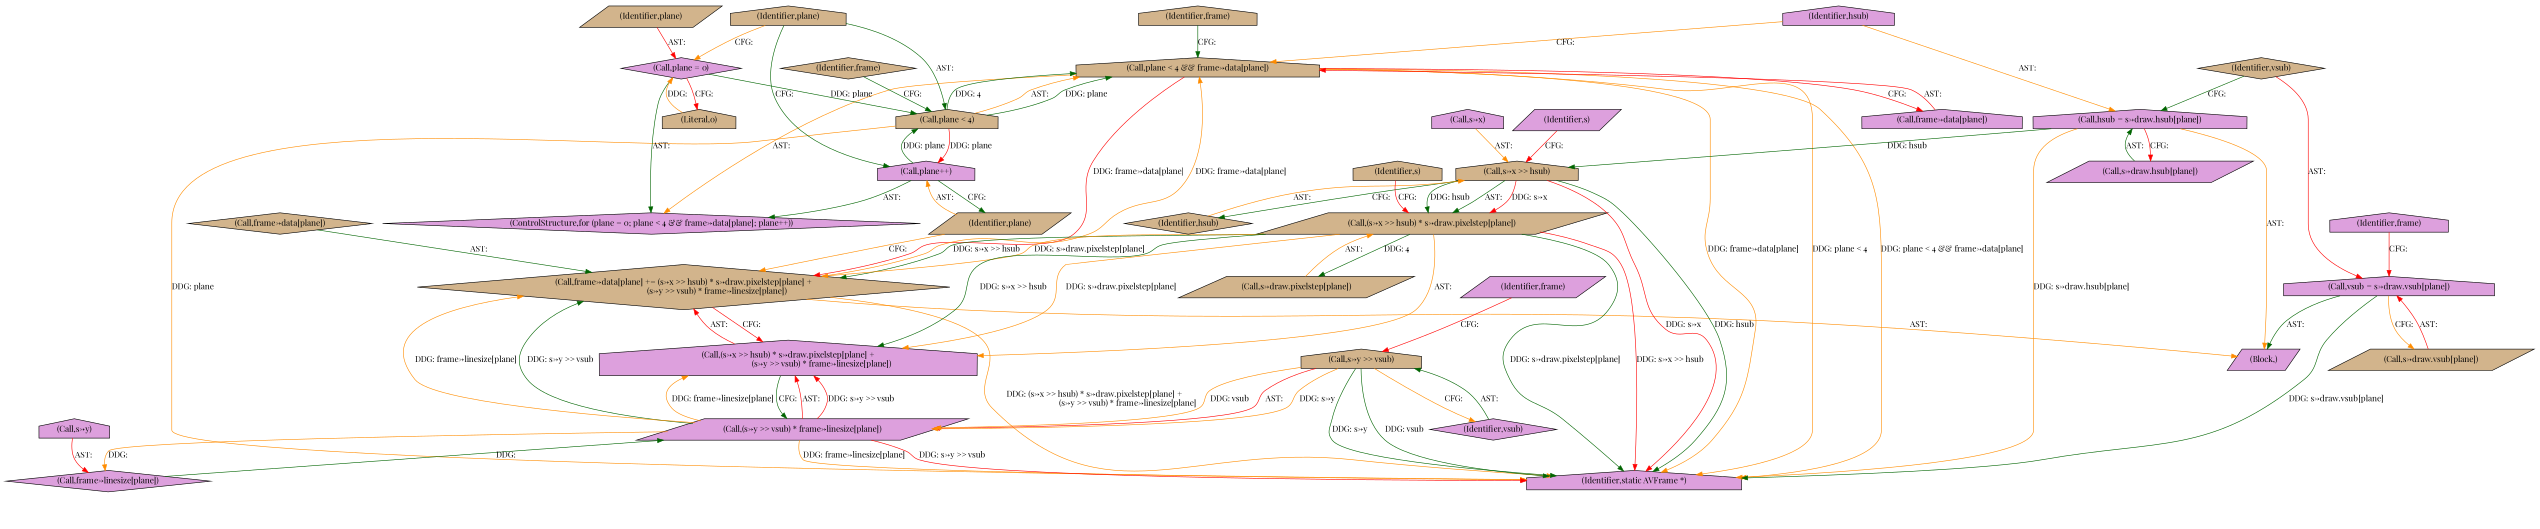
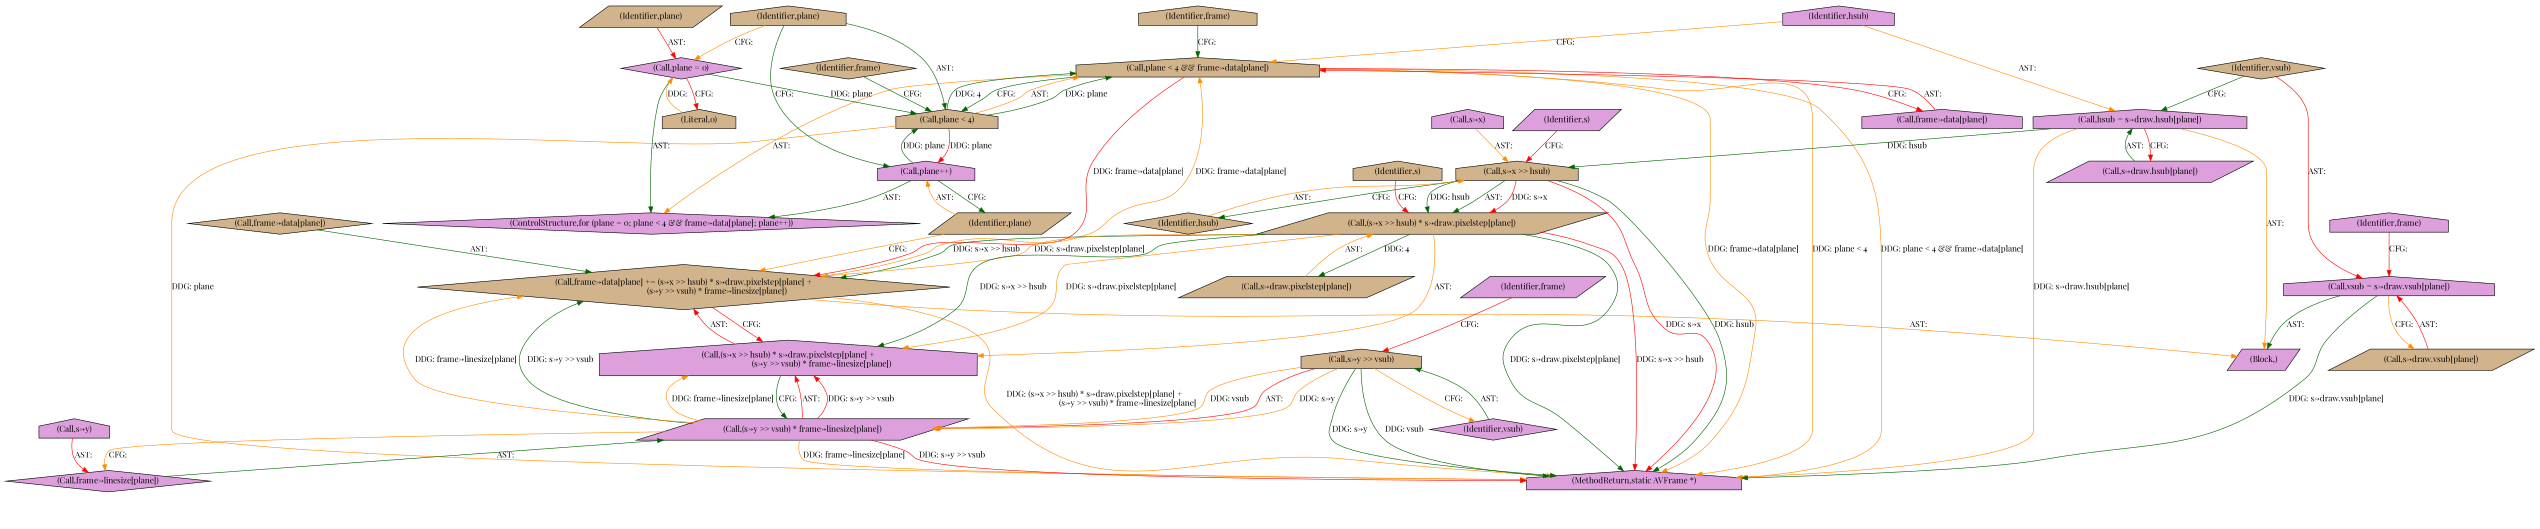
none -> (1019, 84)
(119, 455) -> (119, 455)
(507, 455) -> (507, 455)
(1634, 481) -> (1634, 481)
